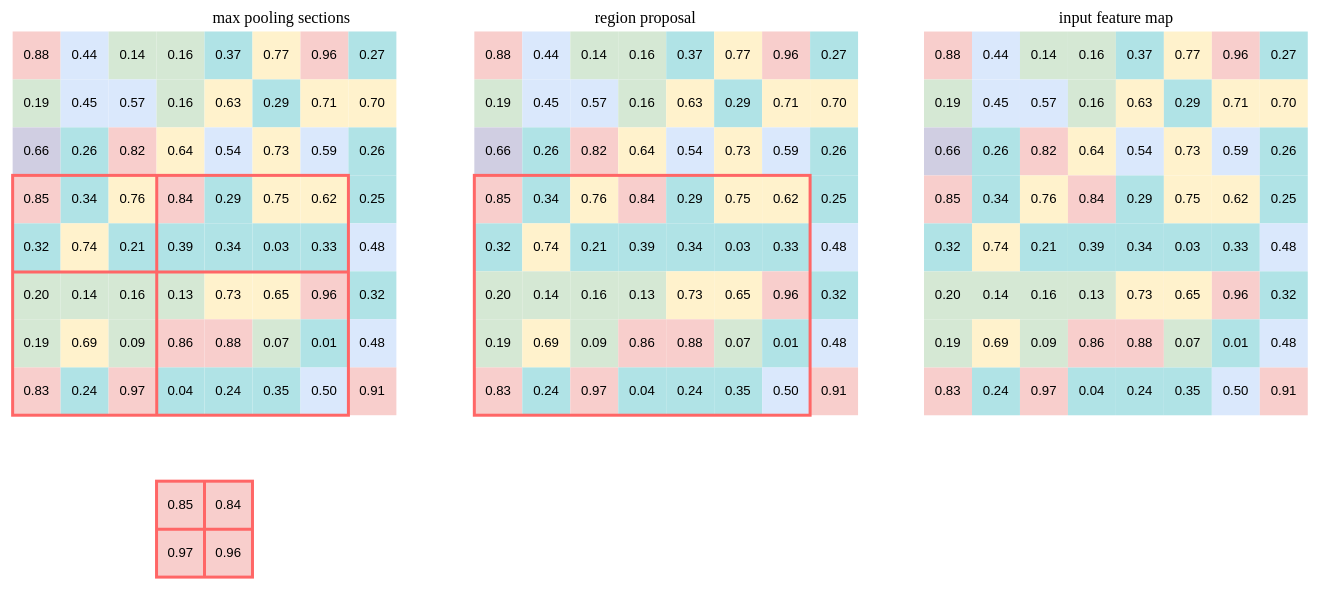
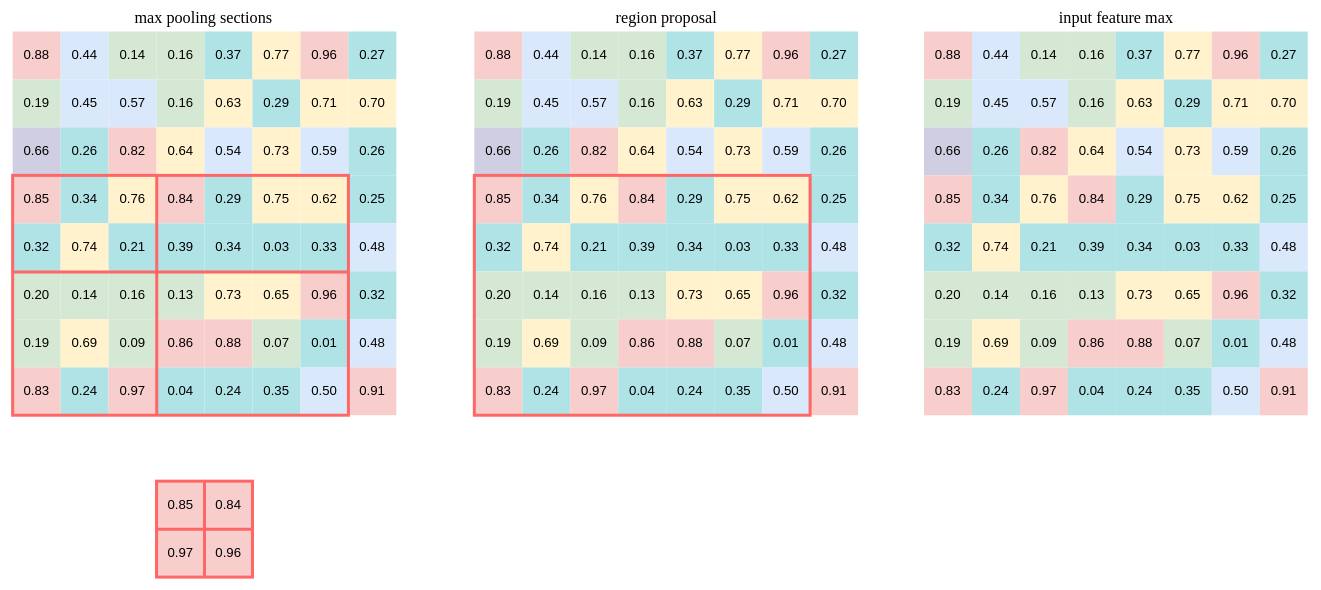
(281, 18) -> (203, 18)
(645, 18) -> (666, 18)
(1117, 18) -> (1117, 18)
